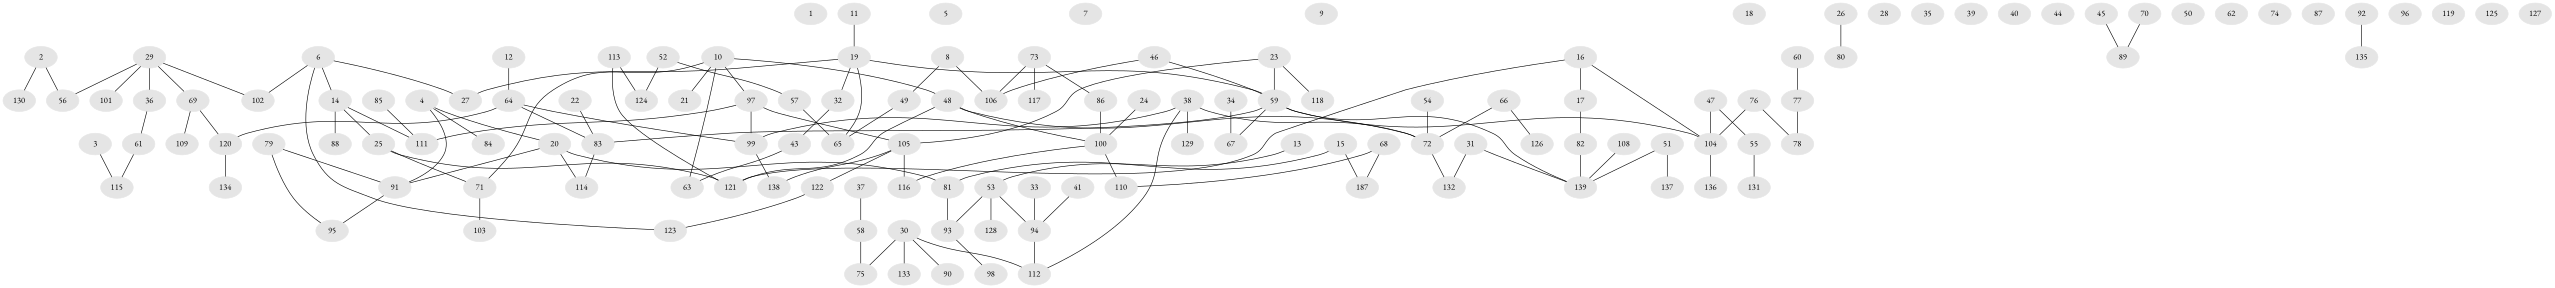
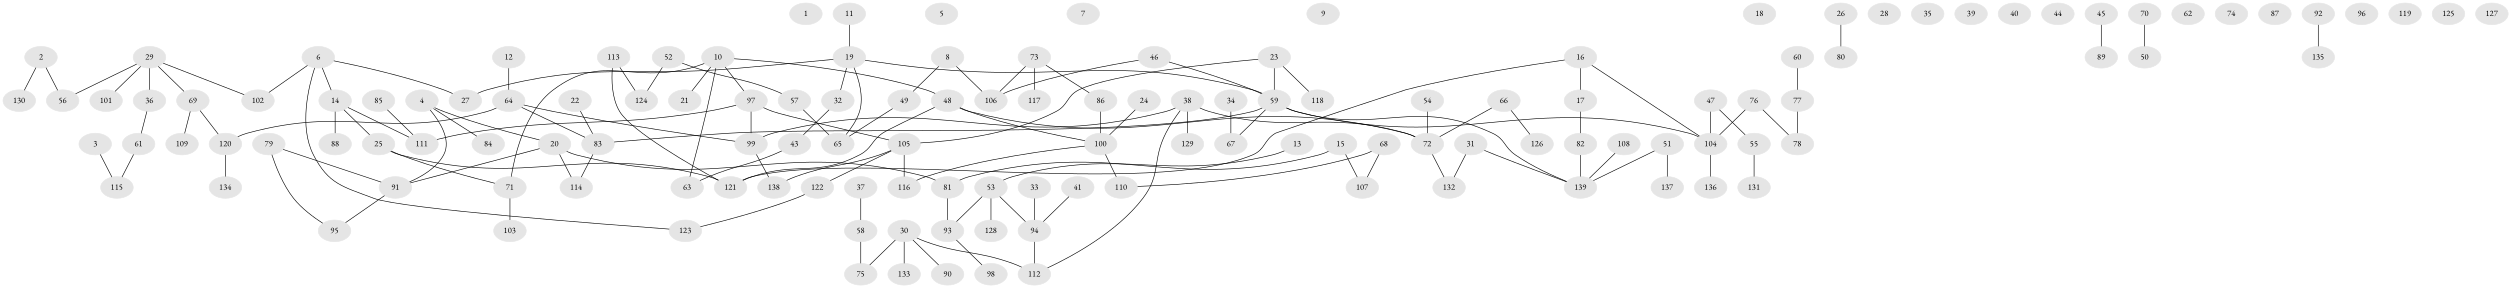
(2134, 36) -> (2145, 36)
(1362, 187) -> (1362, 187)
